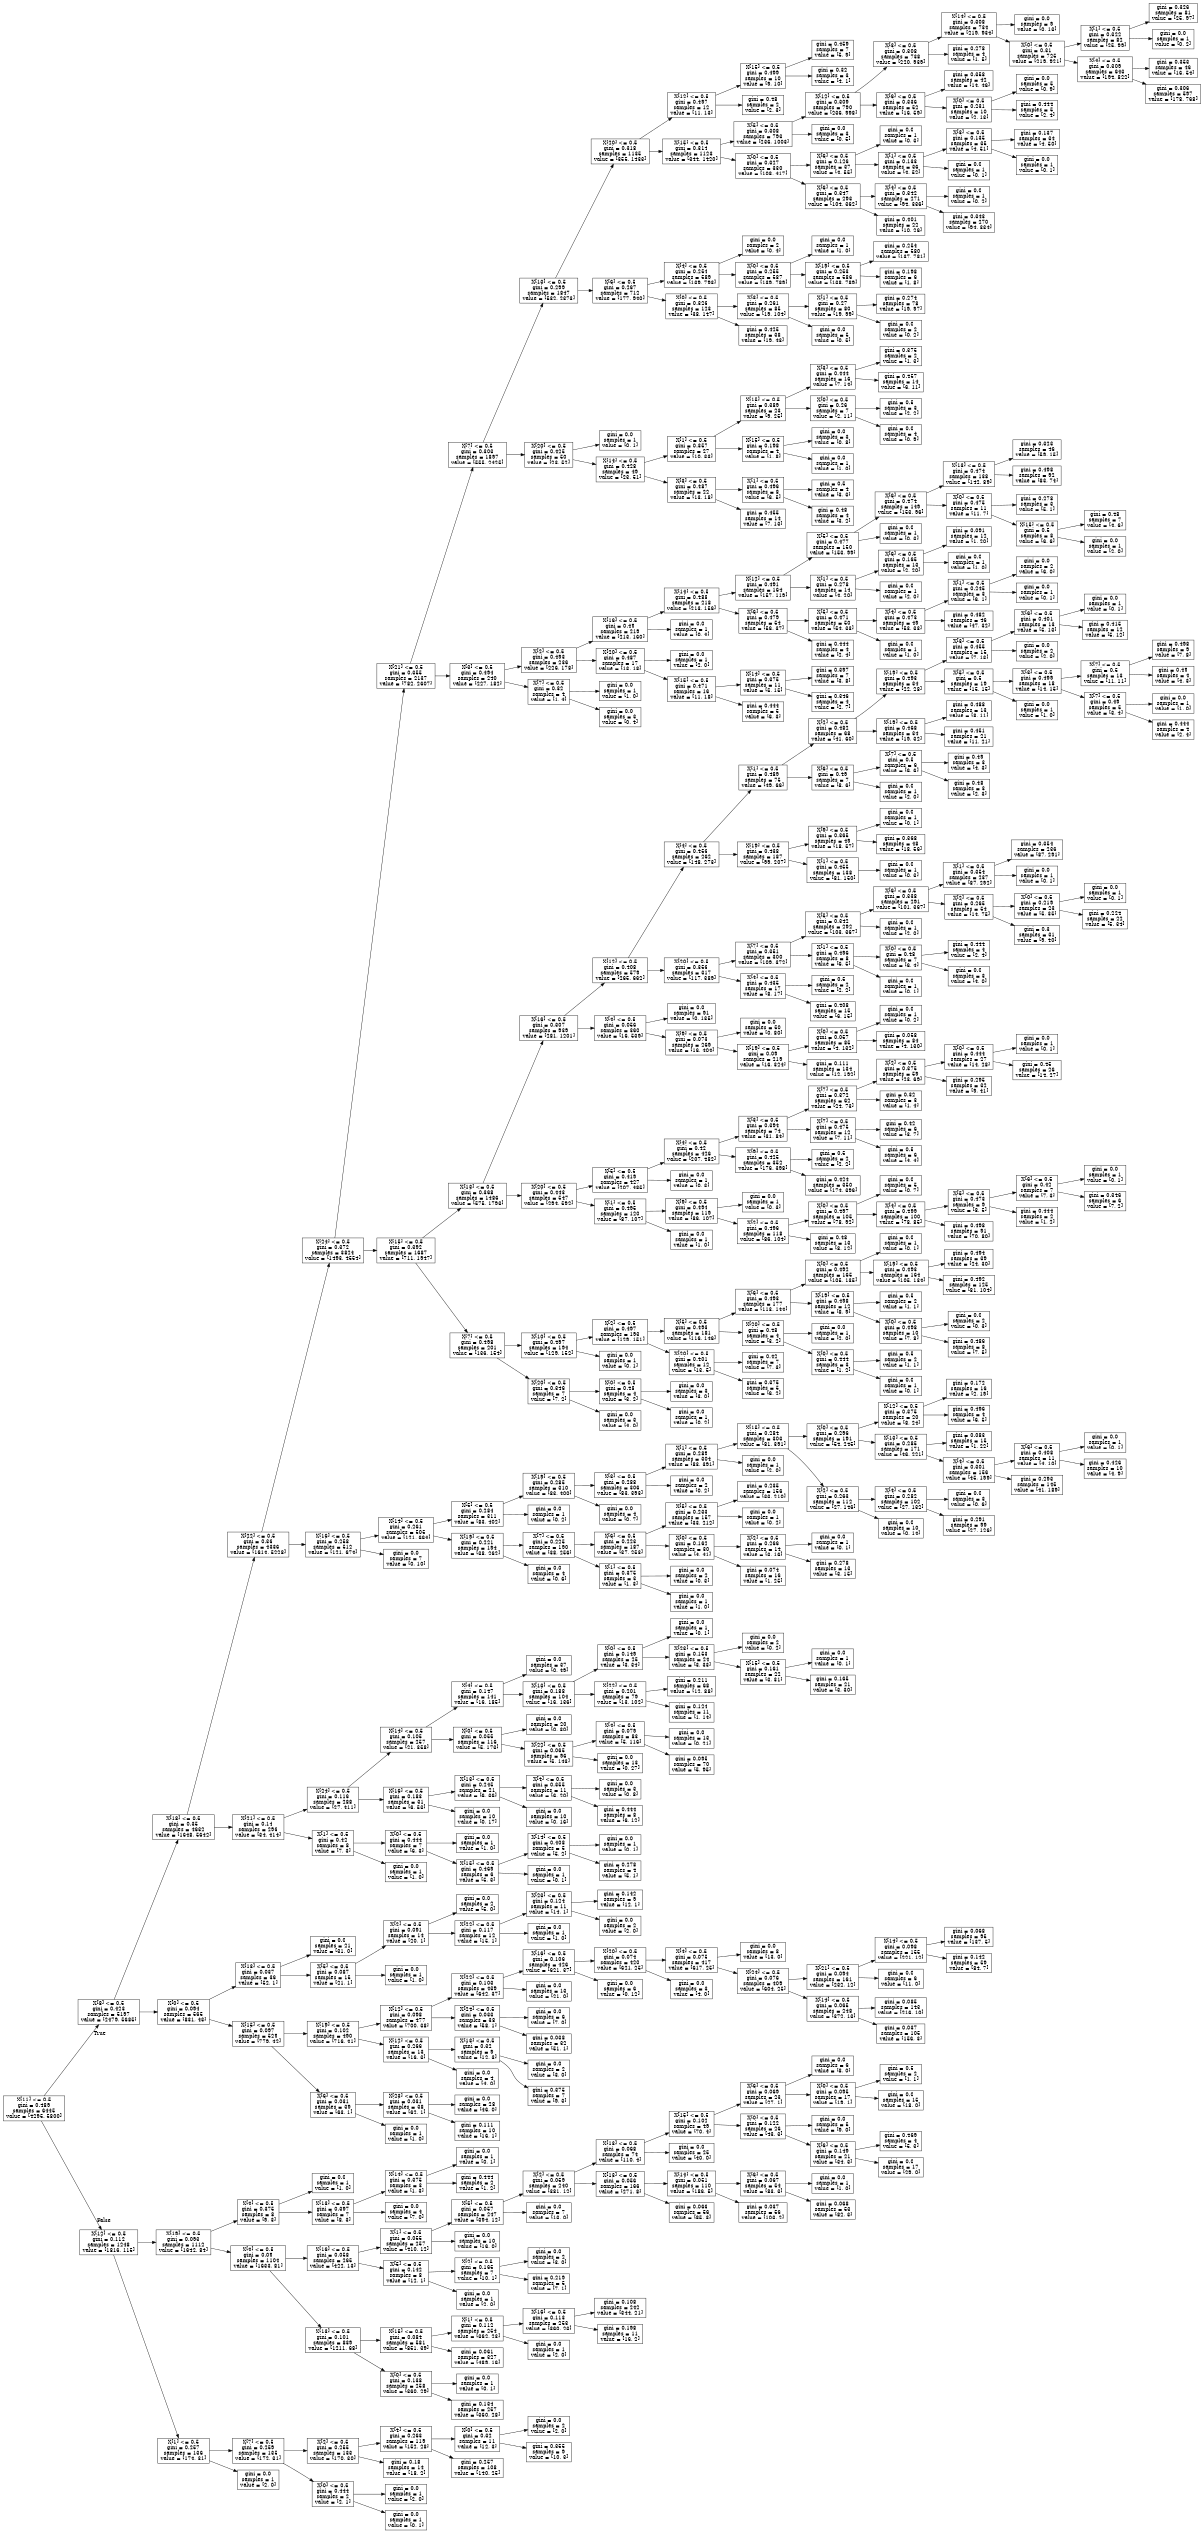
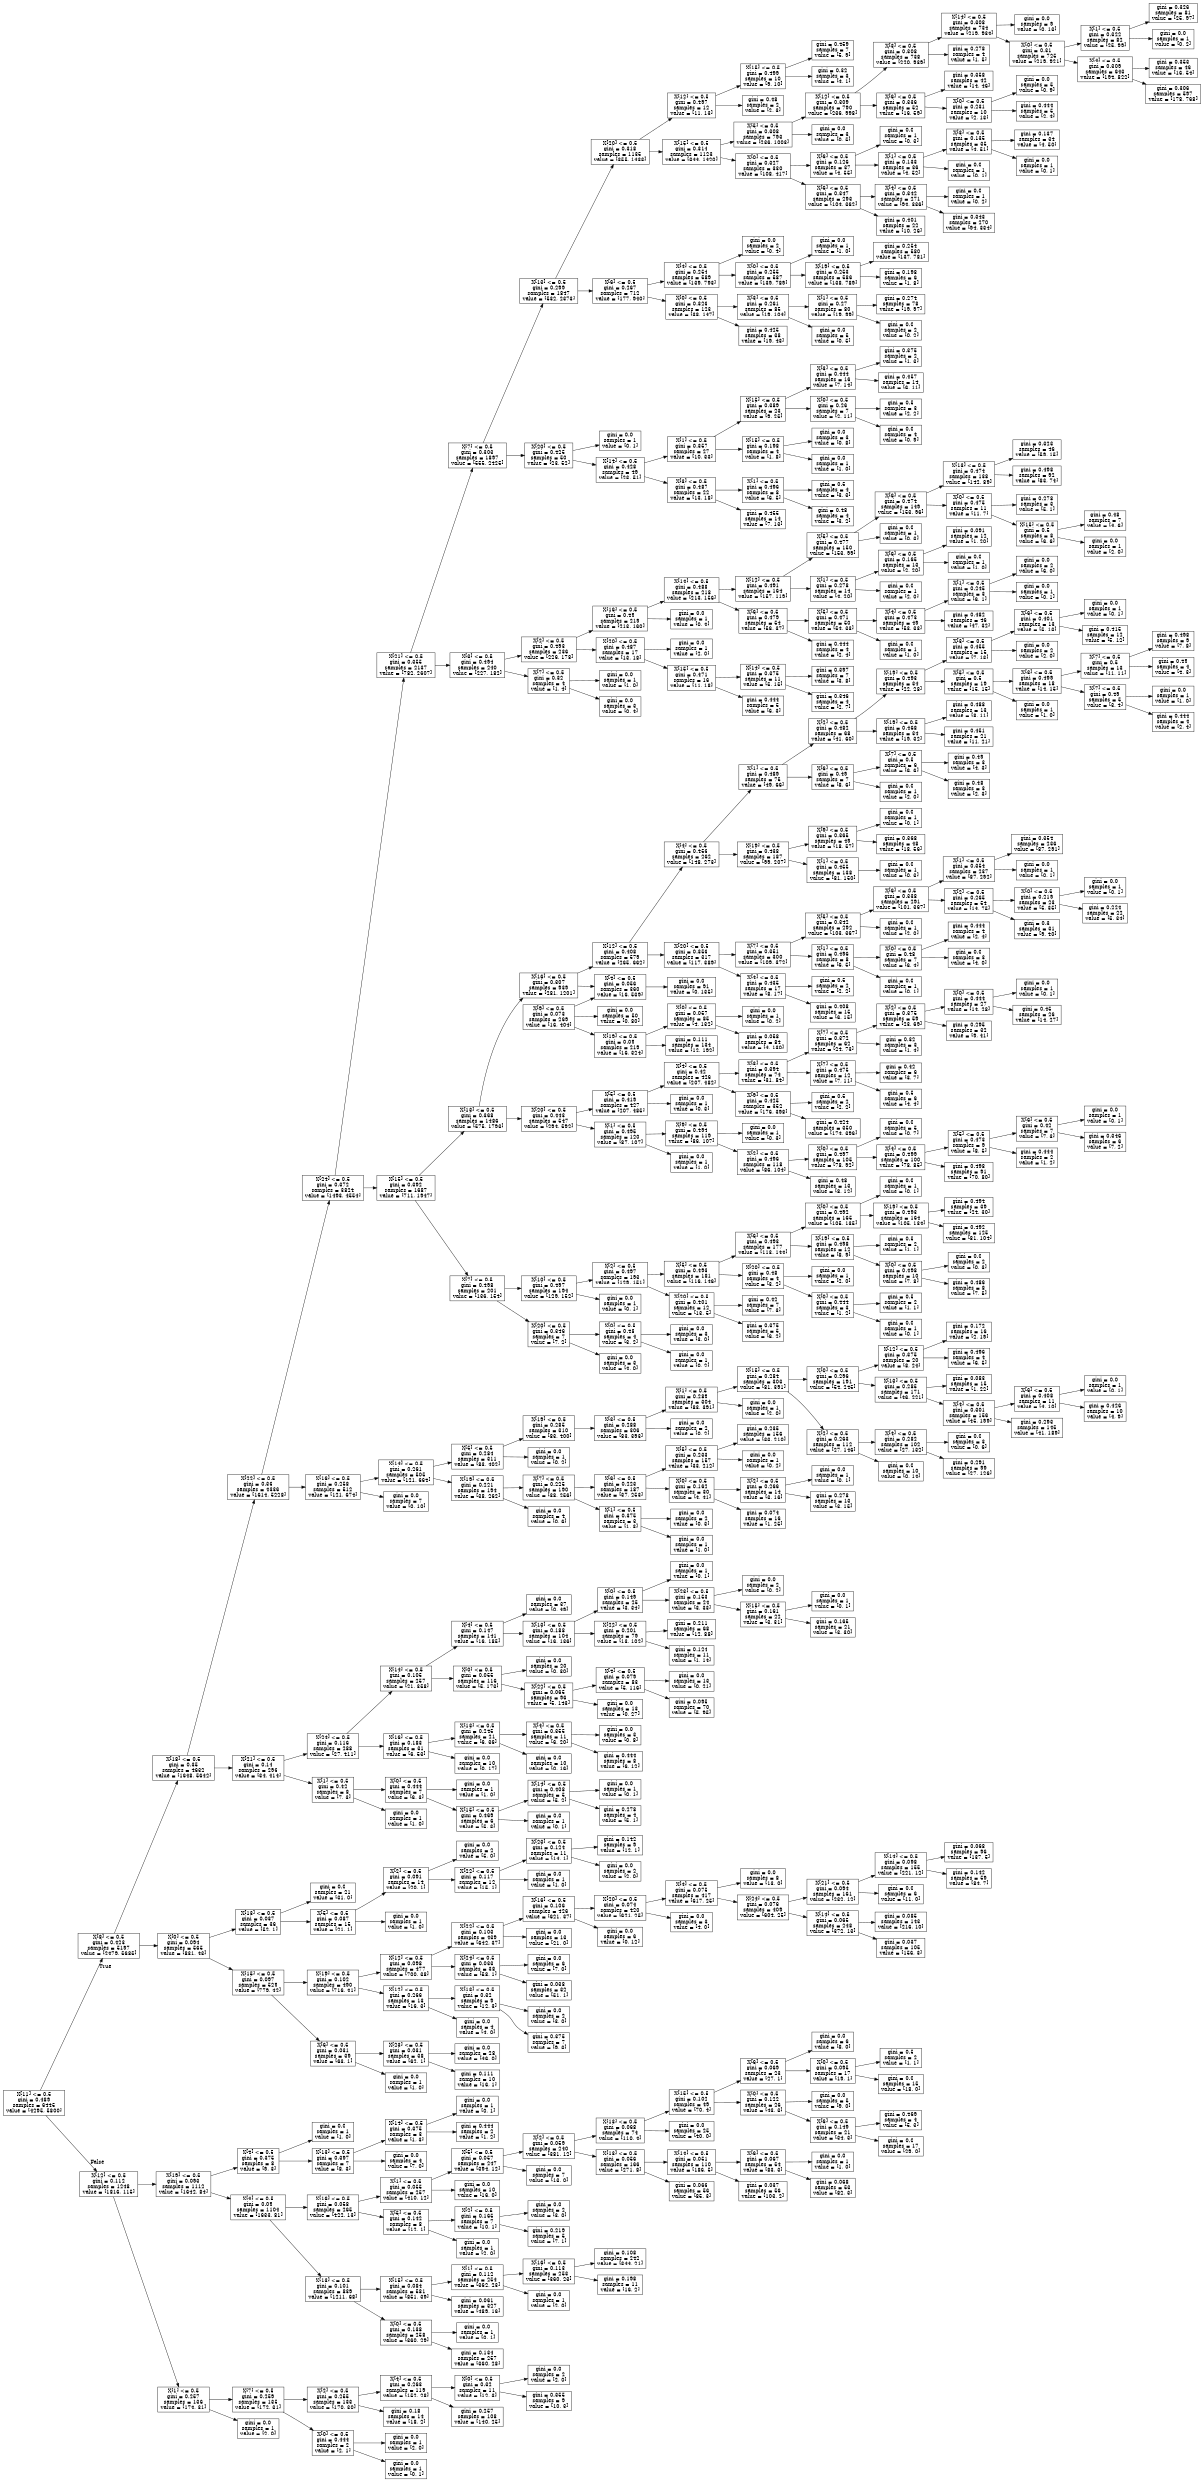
(654, 1035) -> (583, 1003)
(620, 1514) -> none
(969, 1937) -> (969, 1852)
